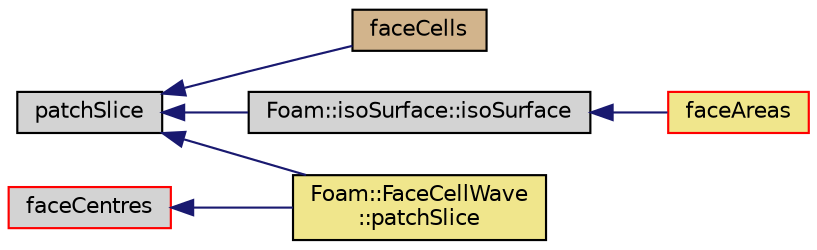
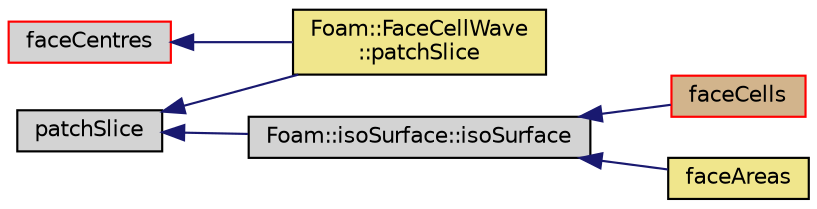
(420, 30) -> (738, 96)
(268, 66) -> (636, 109)
(738, 112) -> (738, 178)
